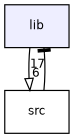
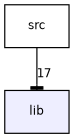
(29, 63) -> none
